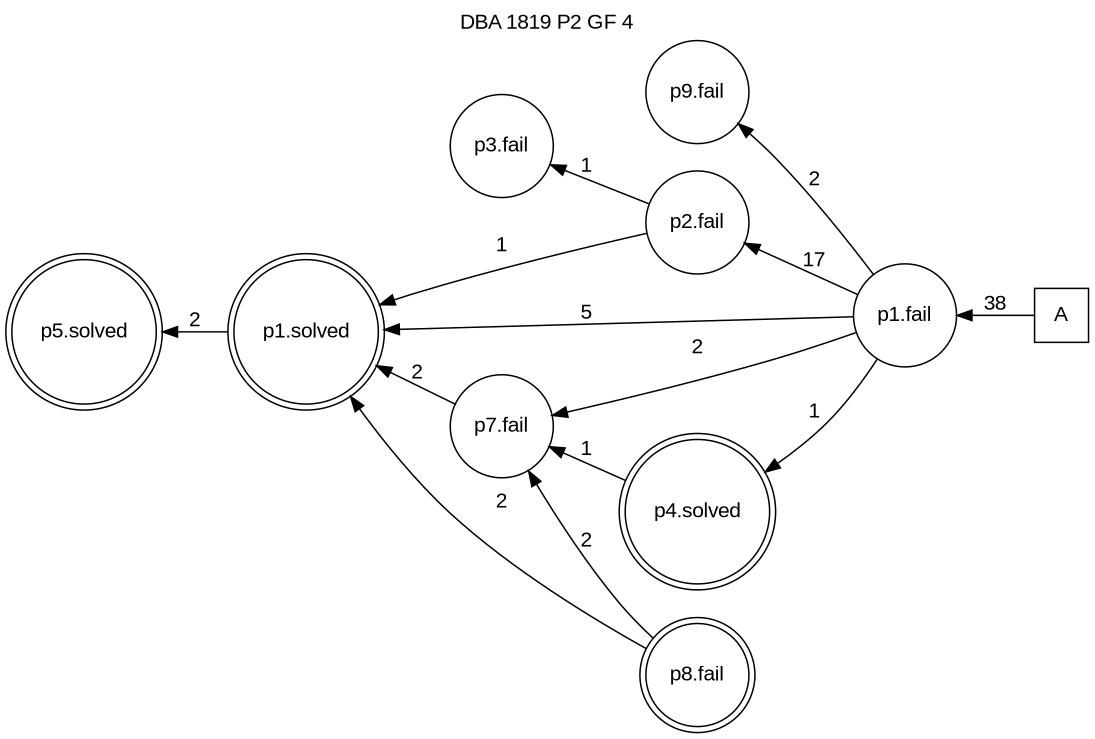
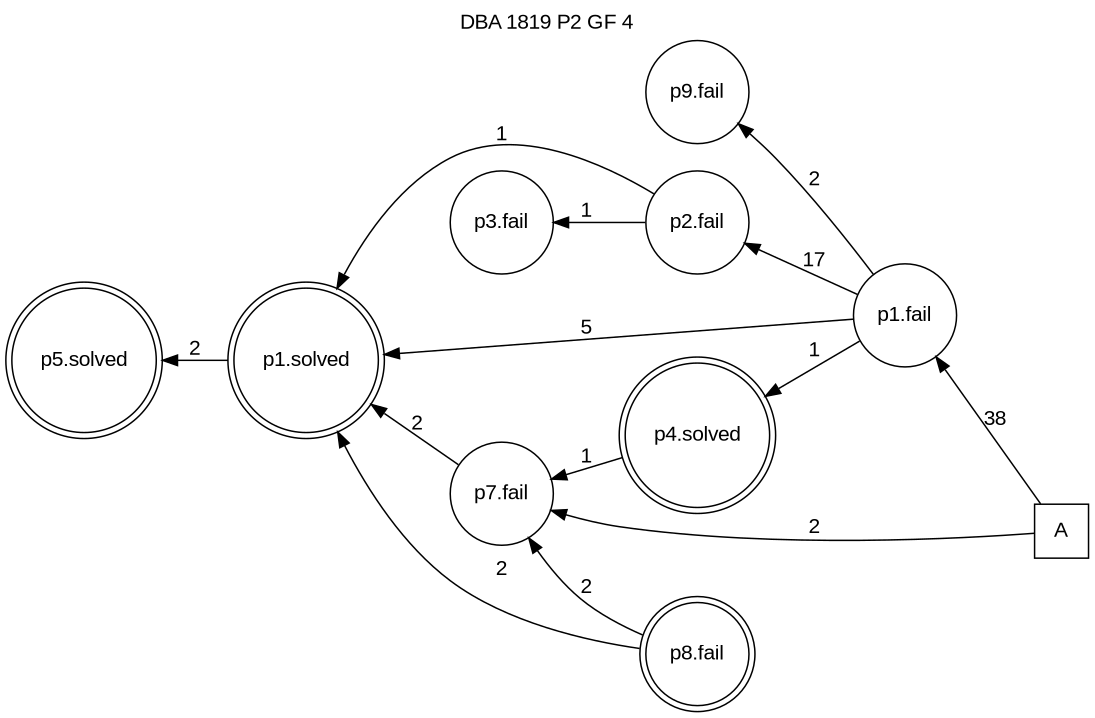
(713, 376) -> (799, 540)
